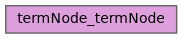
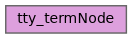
(91, 19) -> (66, 19)
